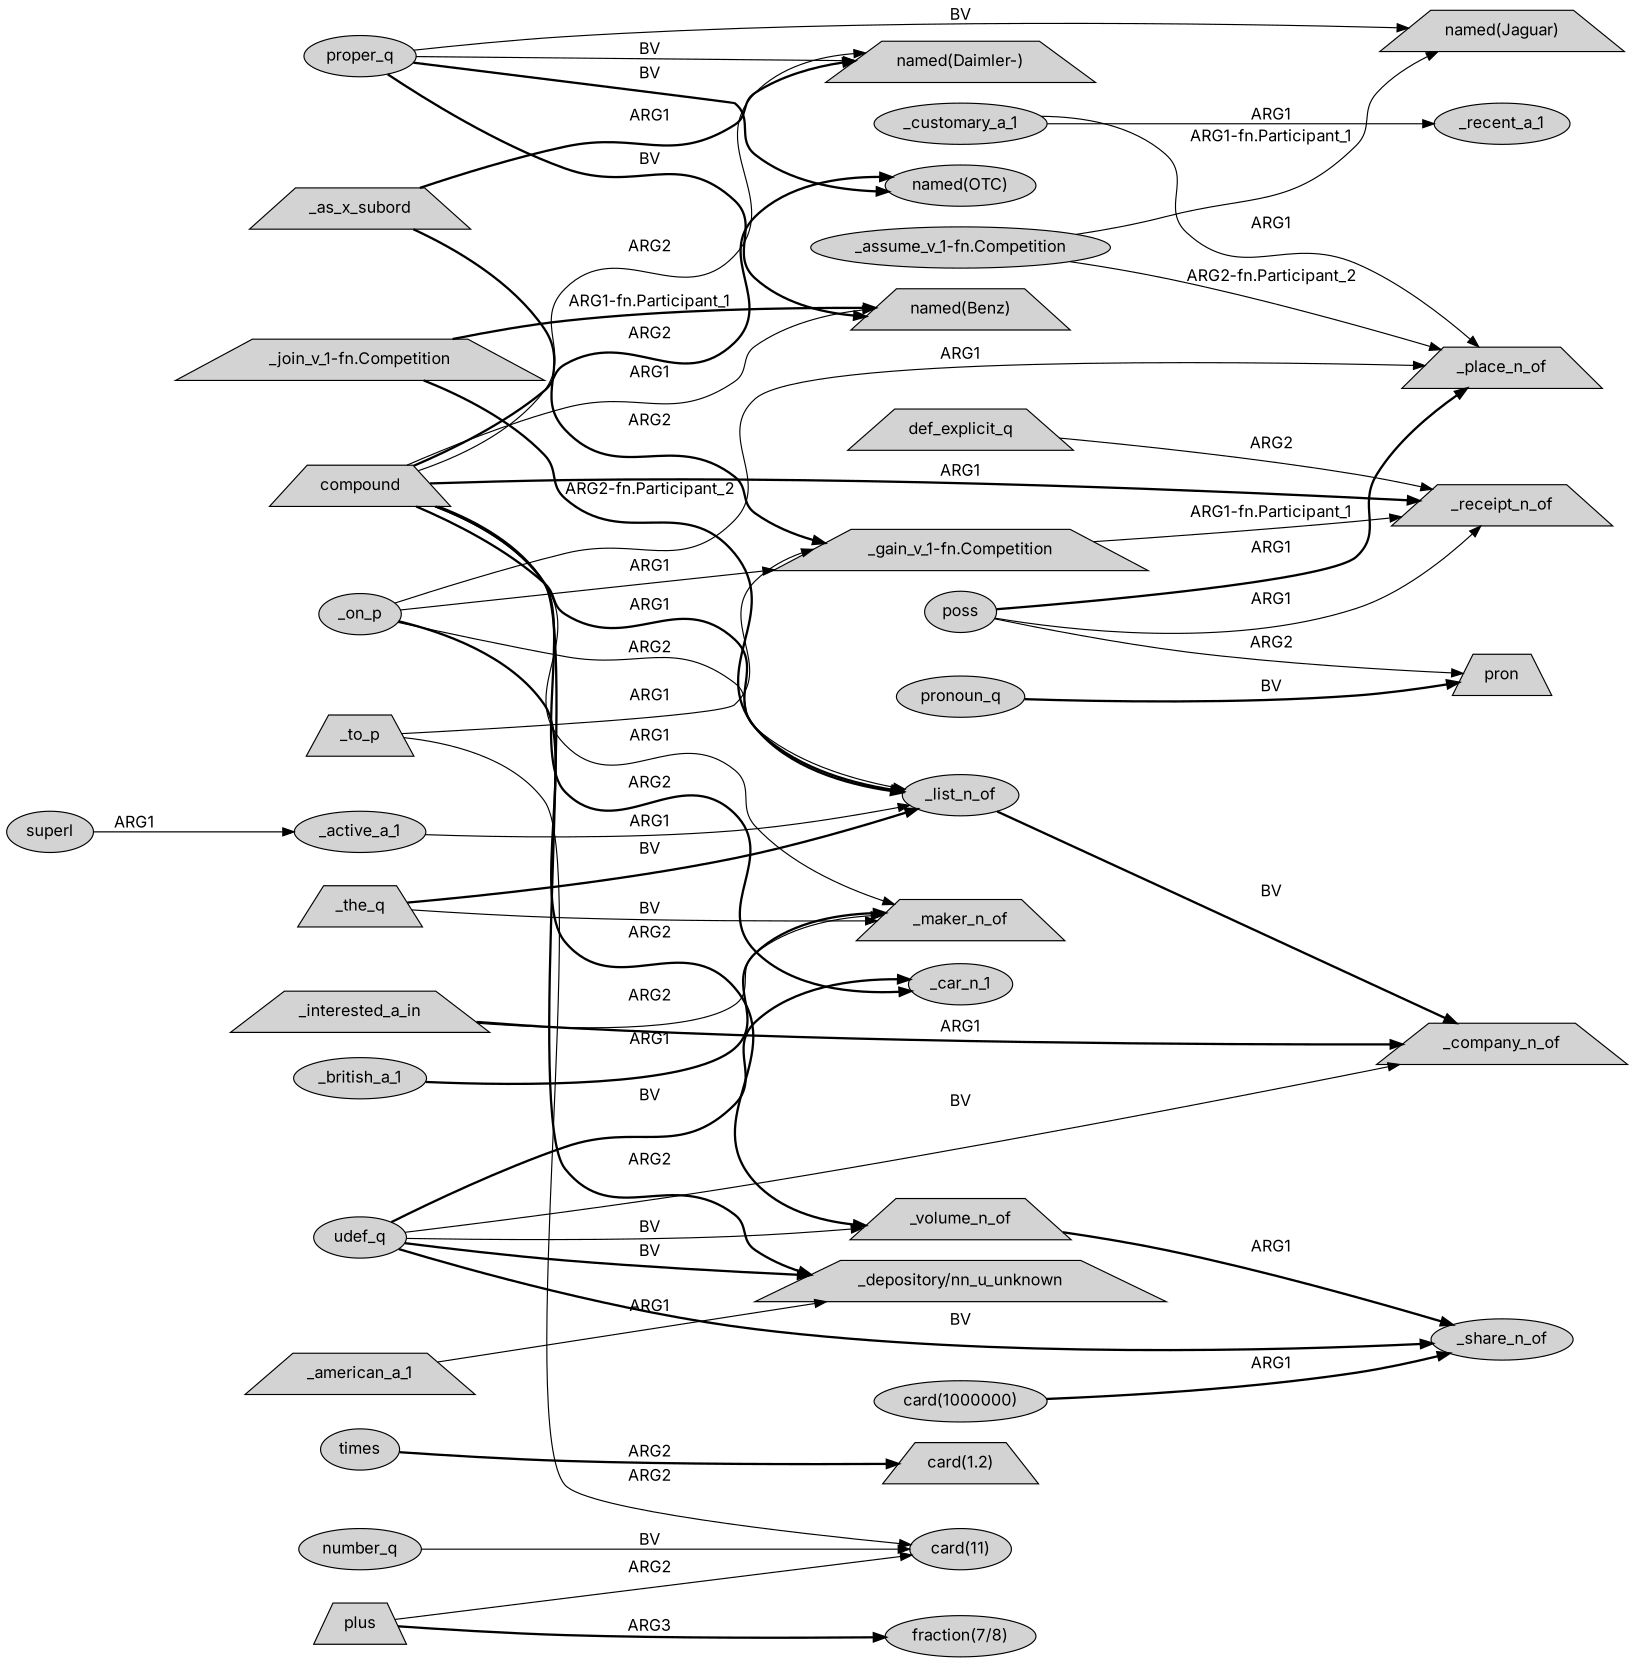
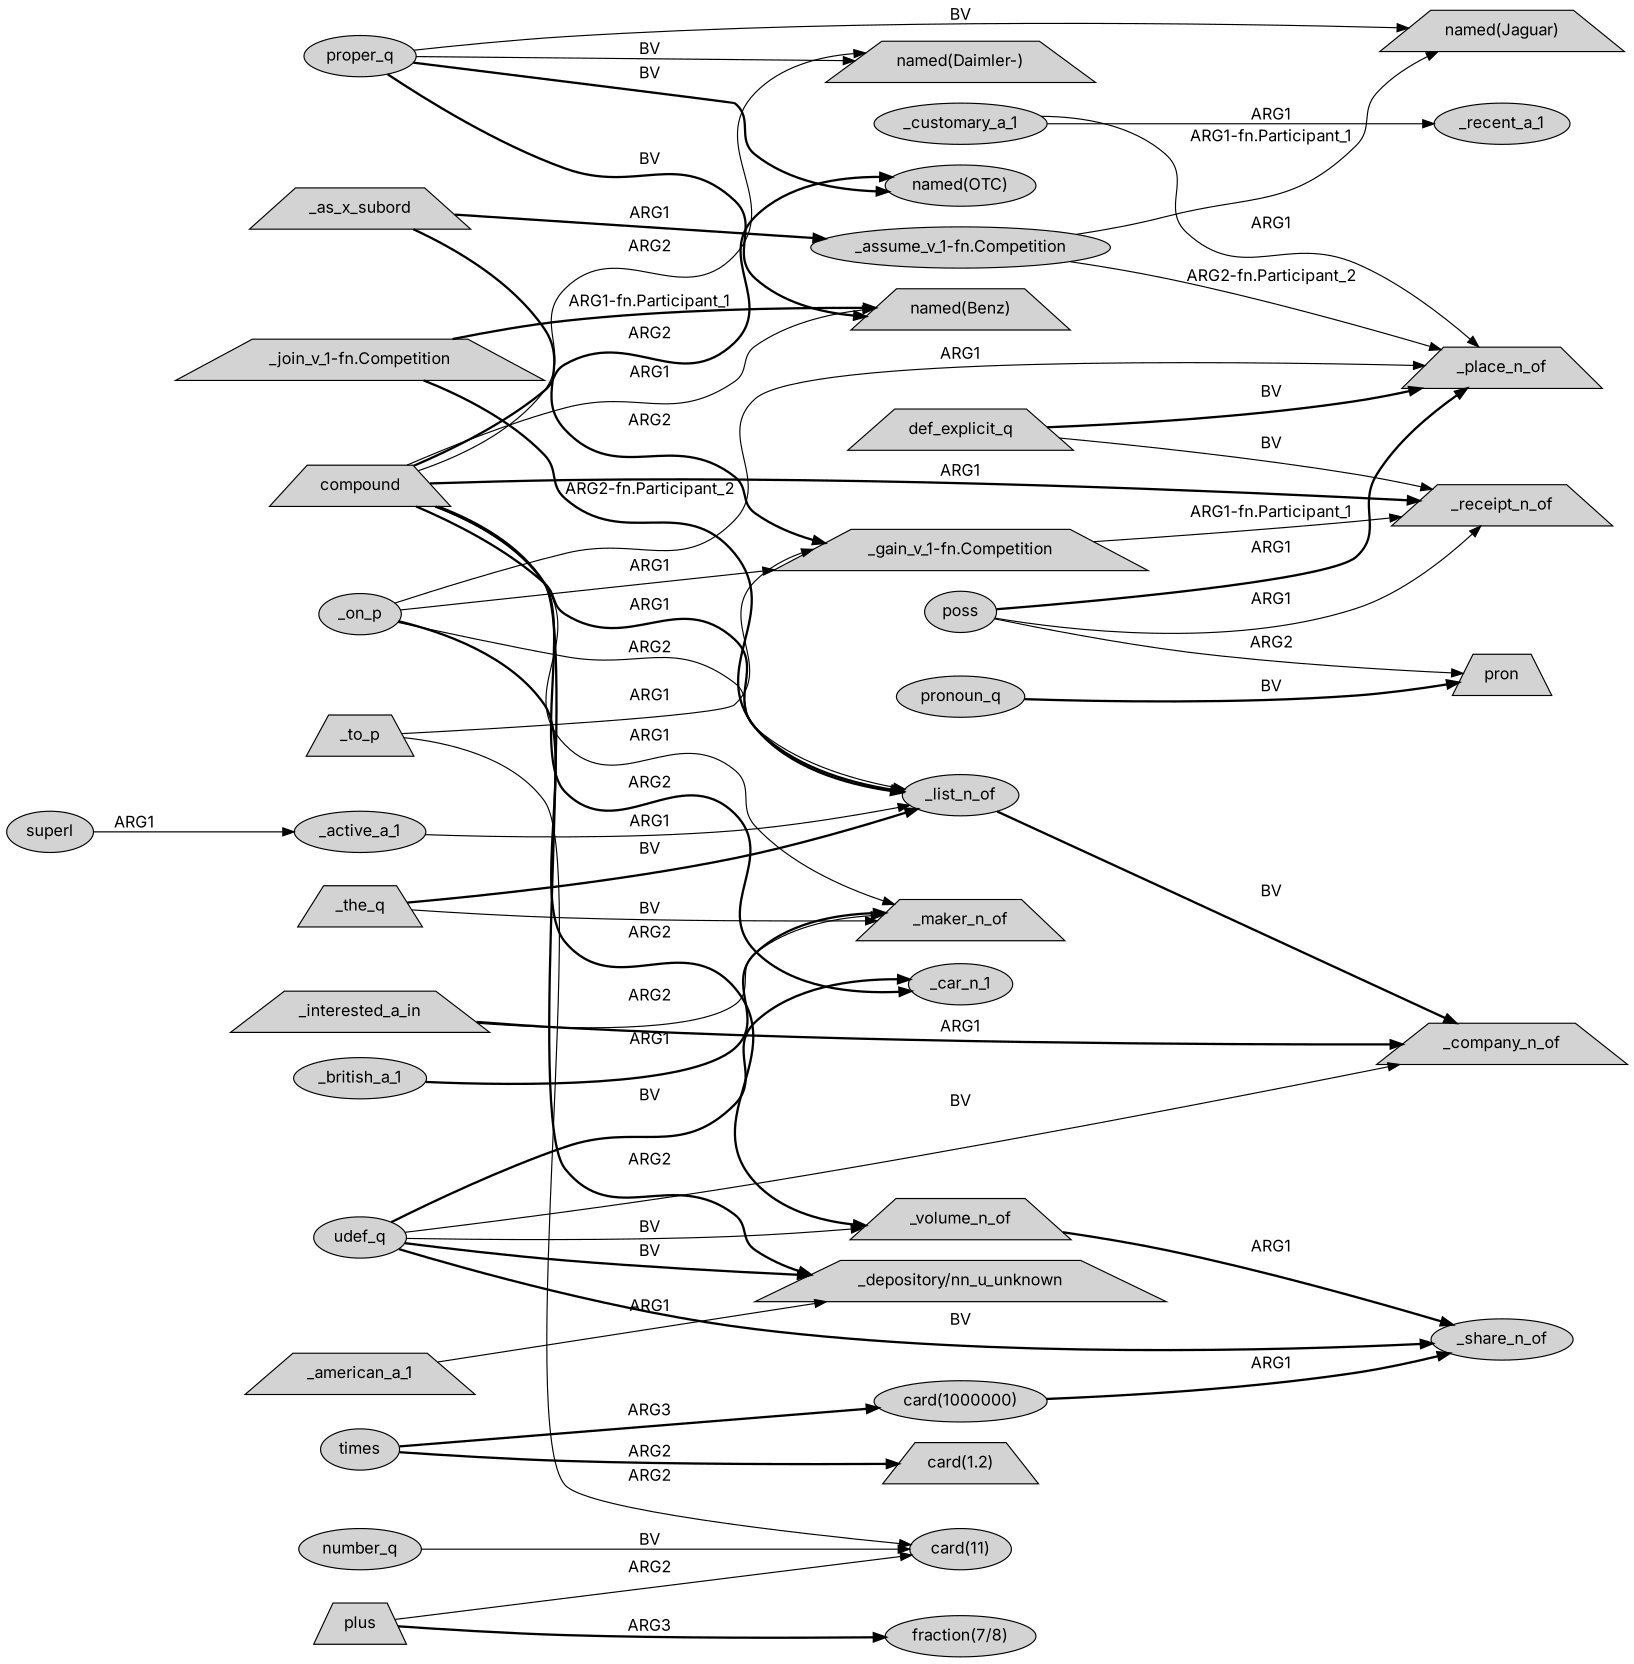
(643, 144) -> (634, 226)
none -> (1229, 416)
(1271, 444) -> (1271, 444)
none -> (633, 1428)
